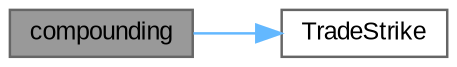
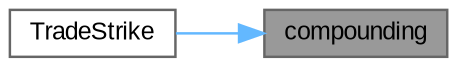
(225, 33) -> (207, 33)
